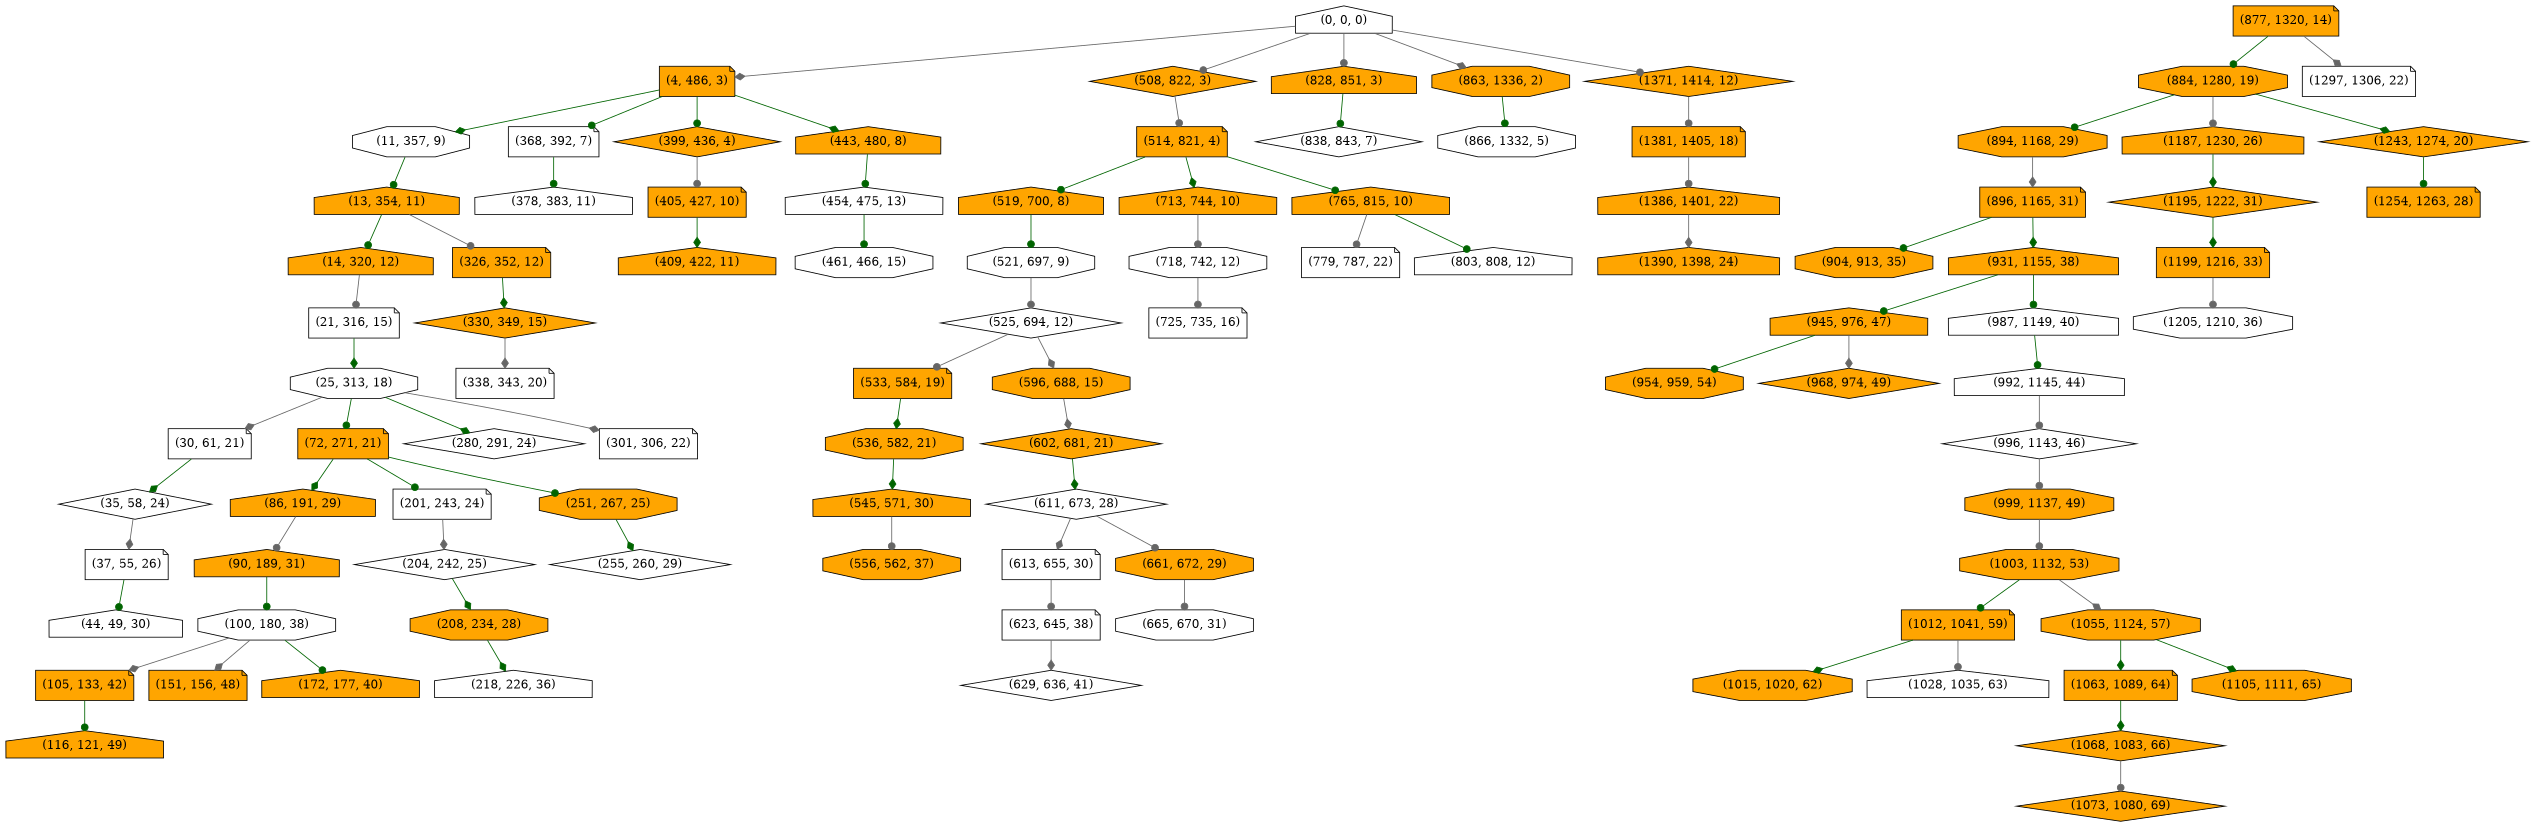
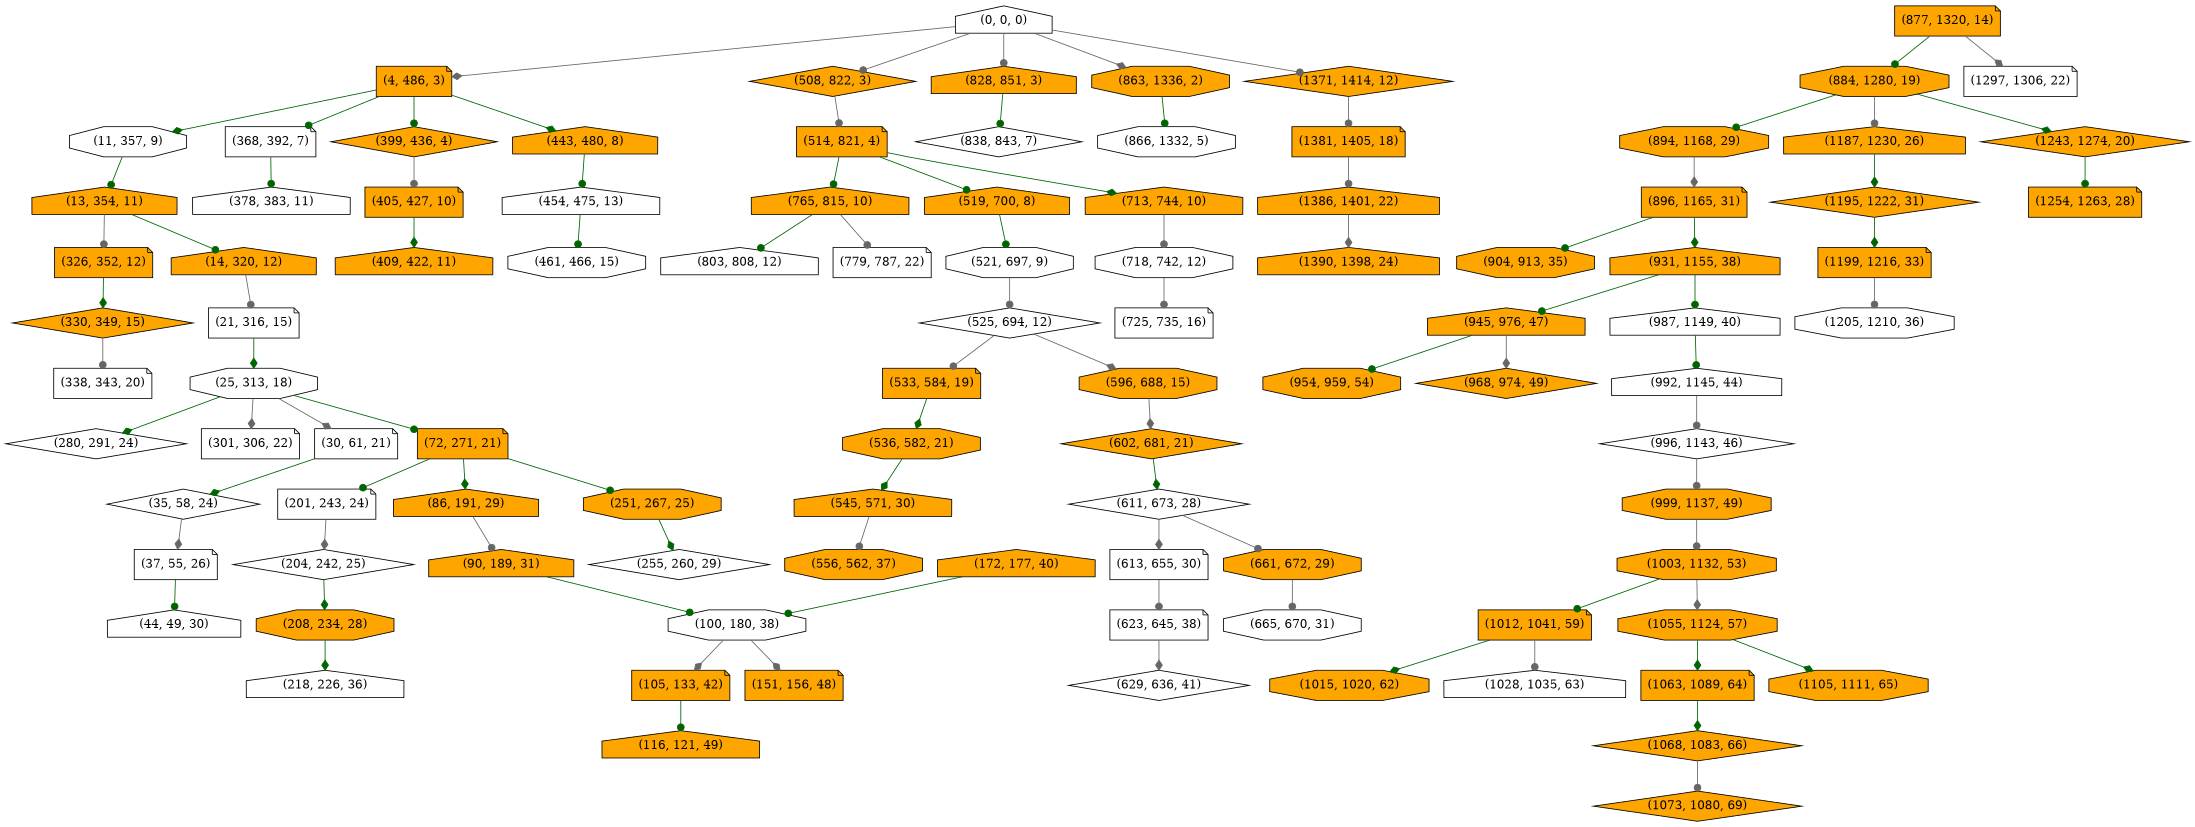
(505, 348) -> (103, 350)
(302, 654) -> (877, 595)
